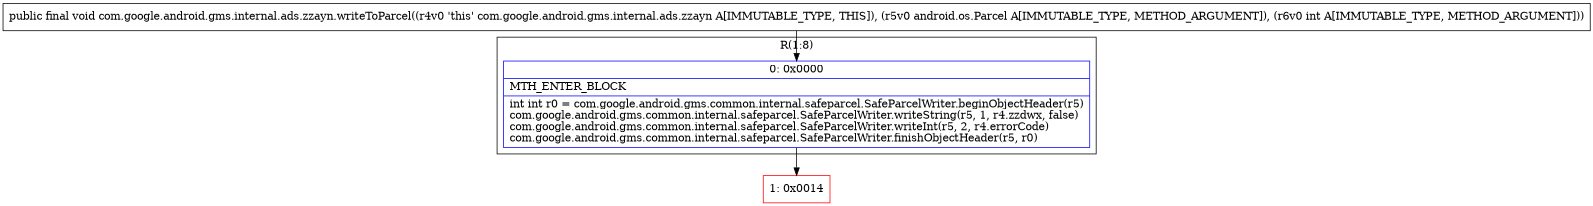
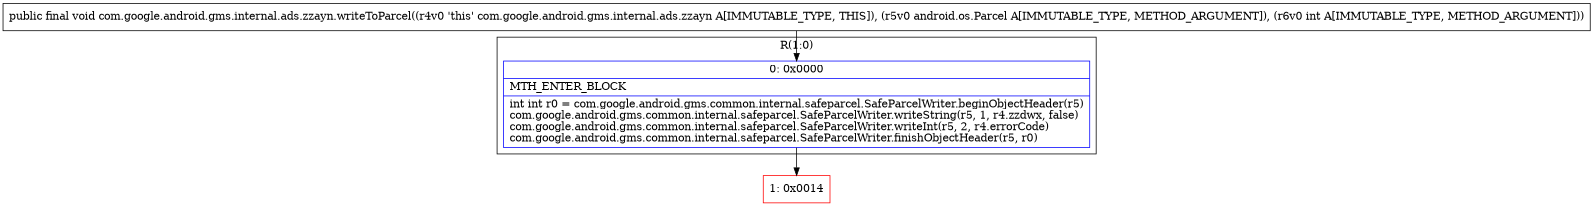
(797, 46) -> (797, 46)
